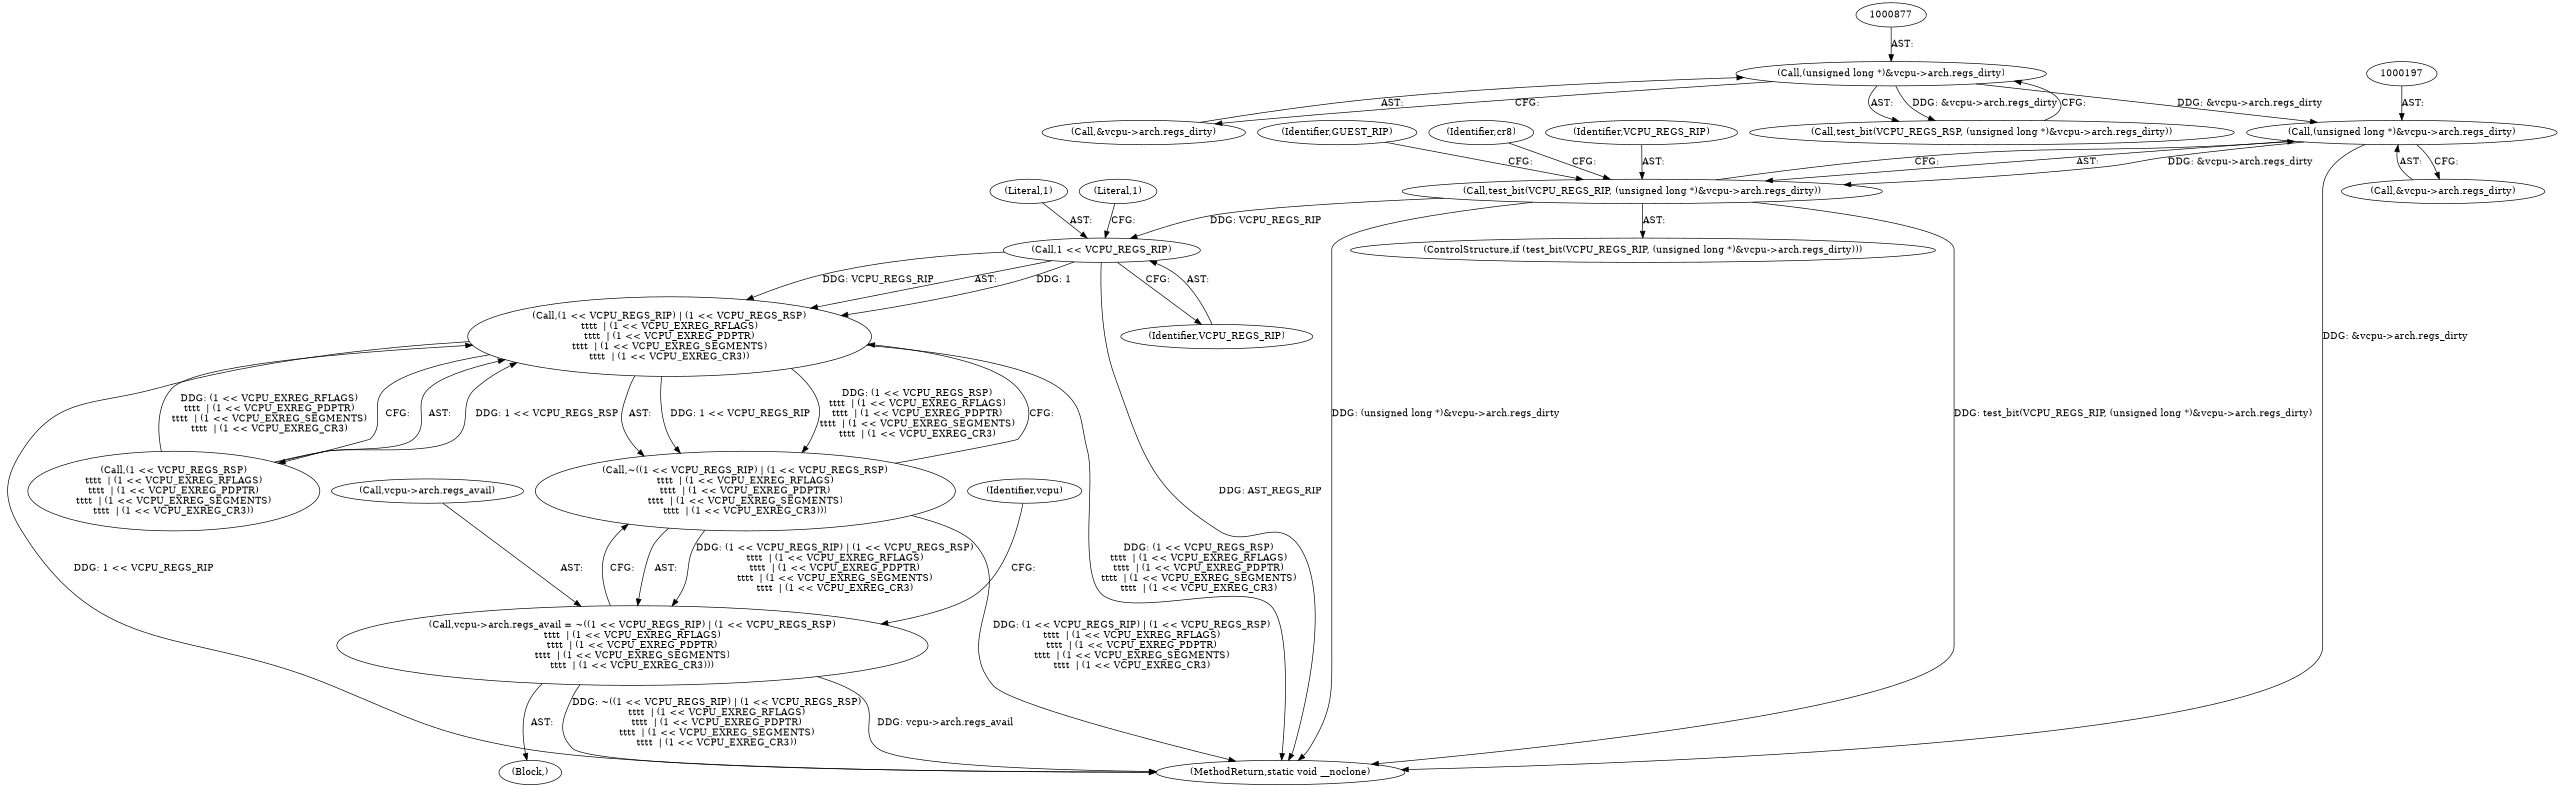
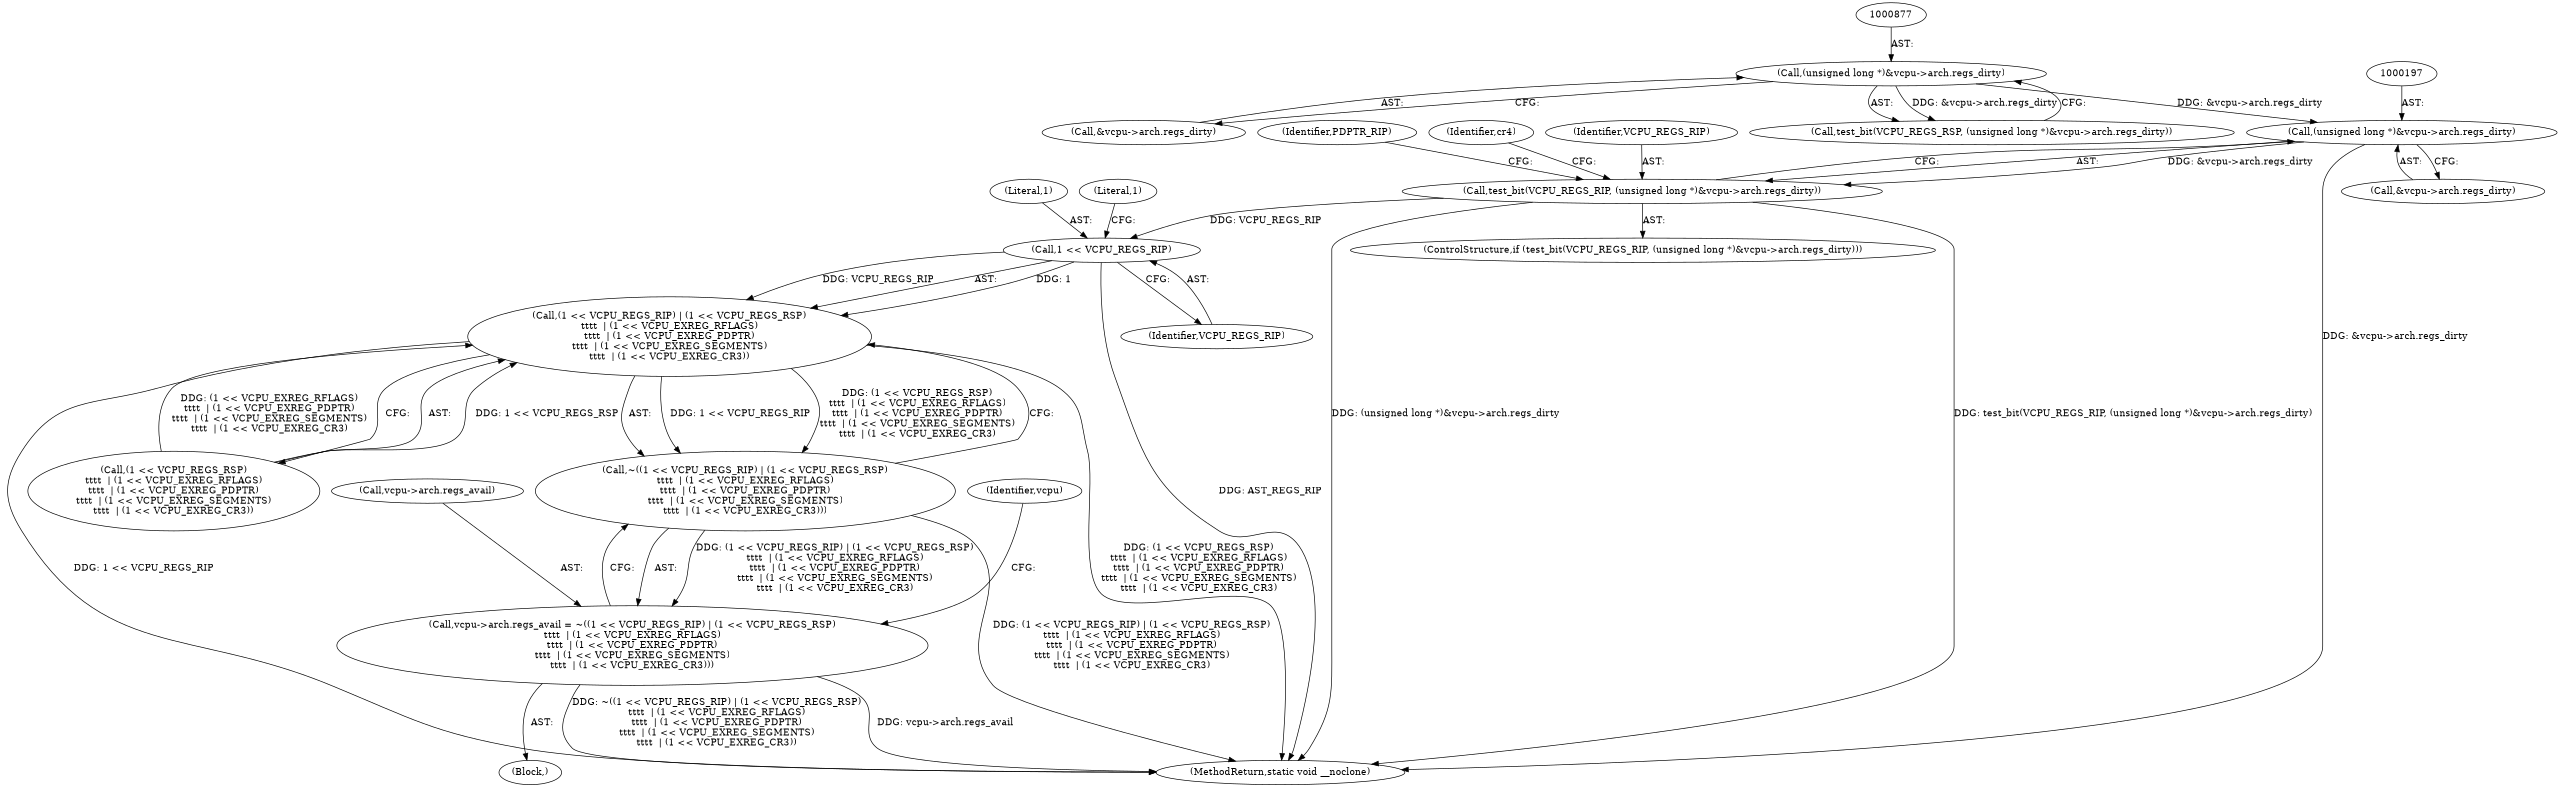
(1337, 133) -> (1337, 133)
(1481, 133) -> (1481, 133)
